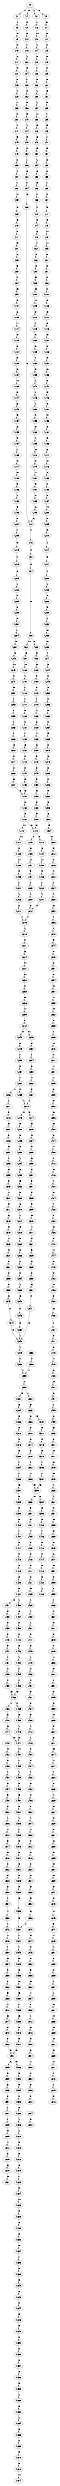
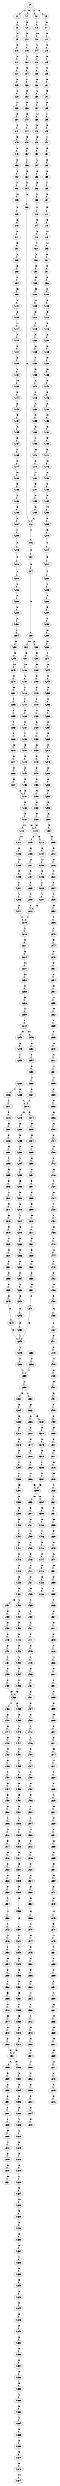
(20, 1072) -> none
(12, 1737) -> (7, 1737)
(25, 1924) -> (30, 1923)
none -> (30, 2107)
